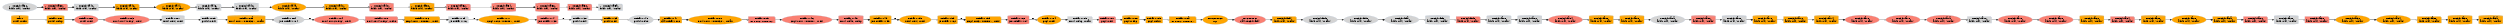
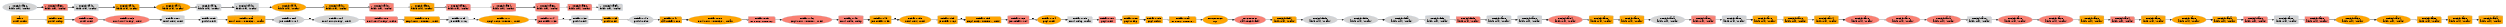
(336, 20) -> (336, 20)
